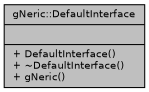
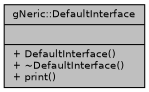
(39, 77) -> (35, 77)
